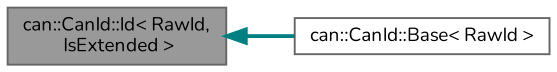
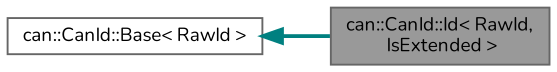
(270, 36) -> (306, 36)
